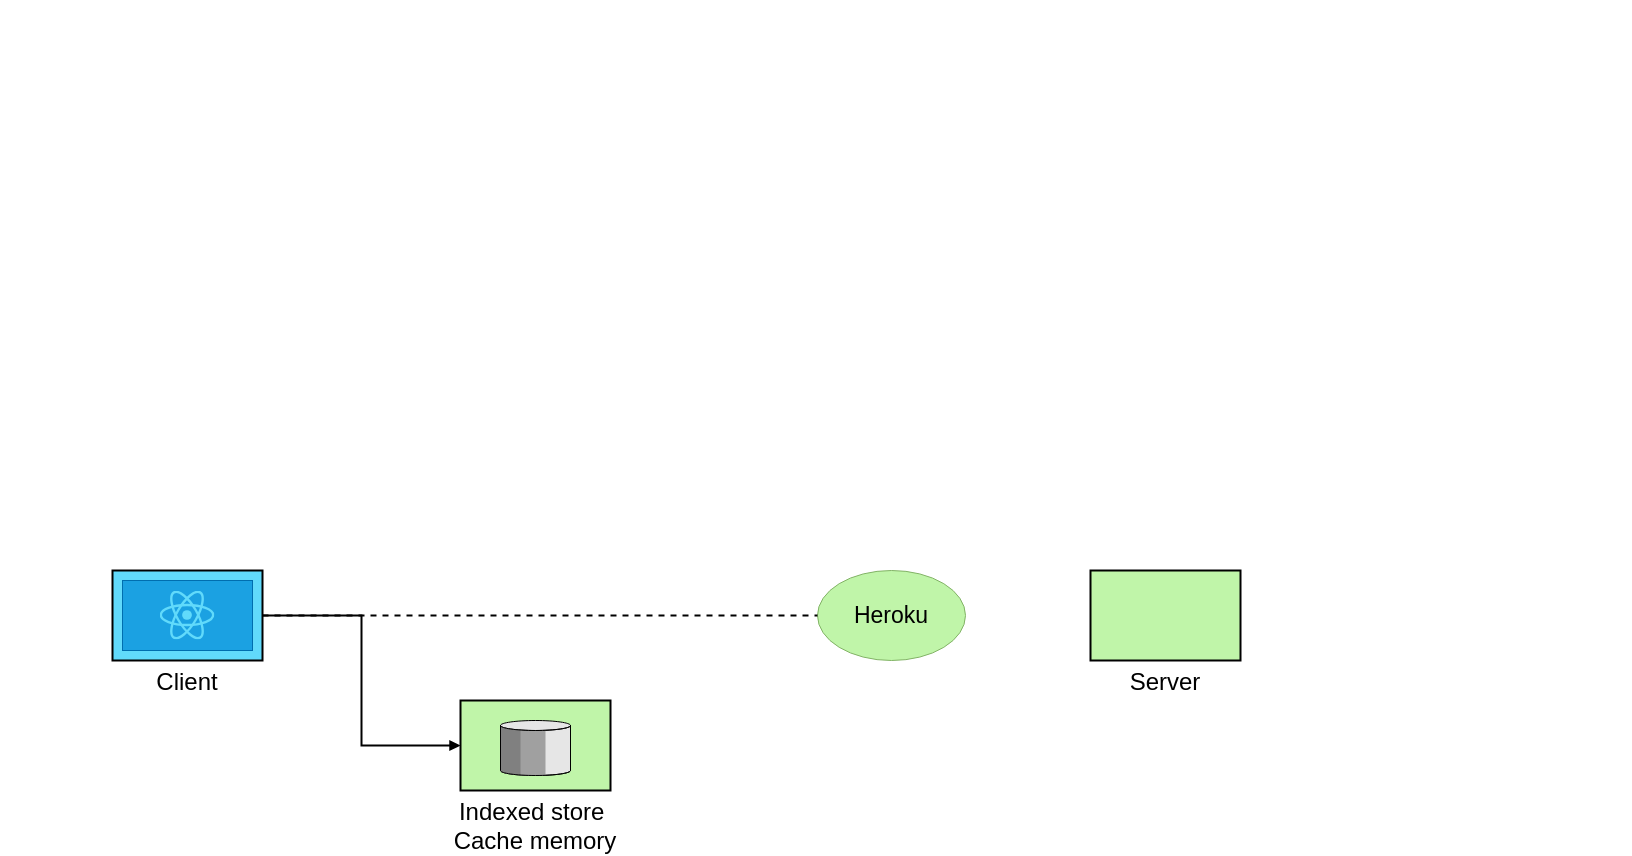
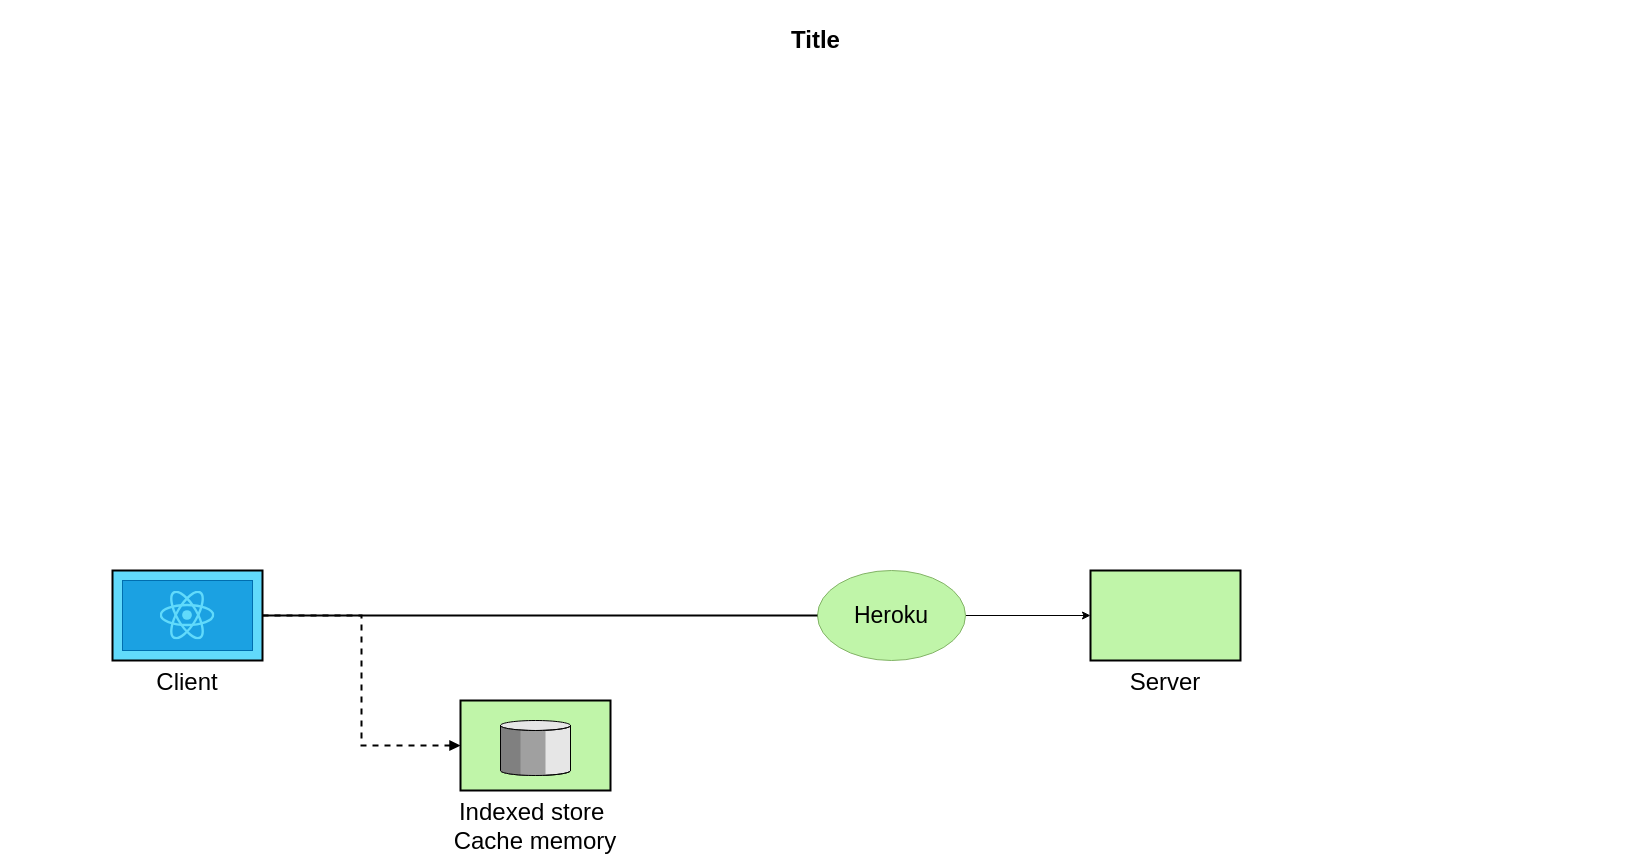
none -> (816, 41)
(587, 616) -> (587, 616)
none -> (1025, 616)
(362, 721) -> (362, 721)
